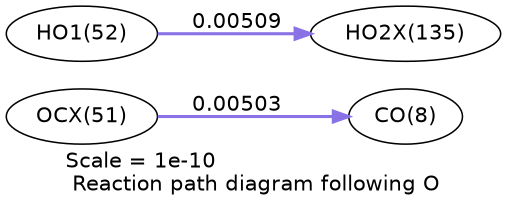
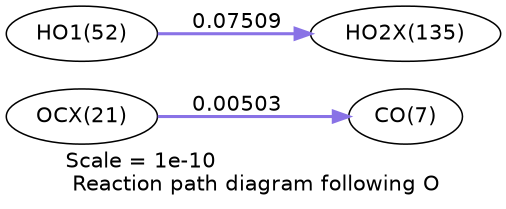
(234, 22) -> (234, 22)
(82, 117) -> (82, 117)
(406, 117) -> (406, 117)
